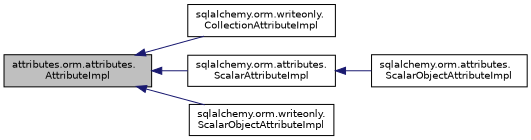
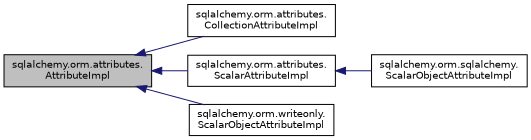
(262, 21) -> (262, 21)
(78, 71) -> (78, 71)
(449, 71) -> (449, 71)
